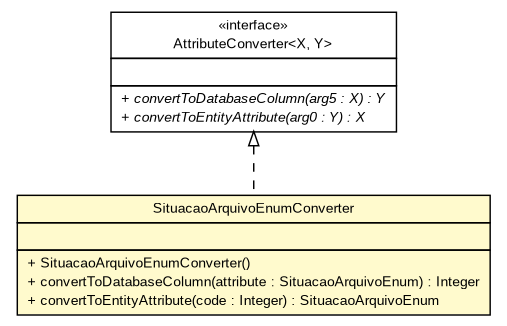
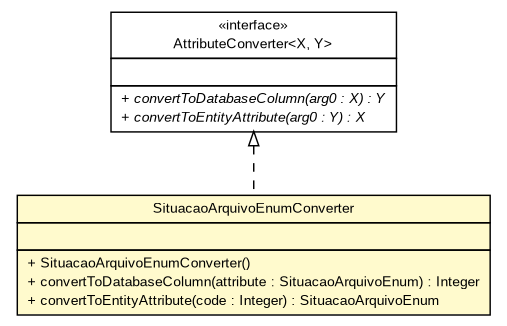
(254, 99) -> (254, 99)
